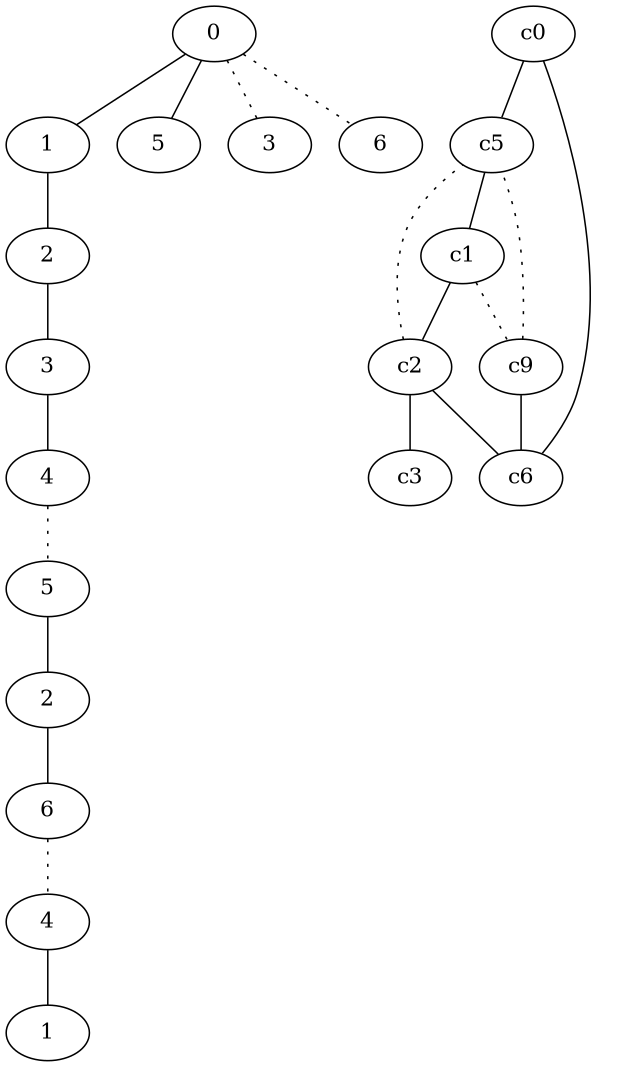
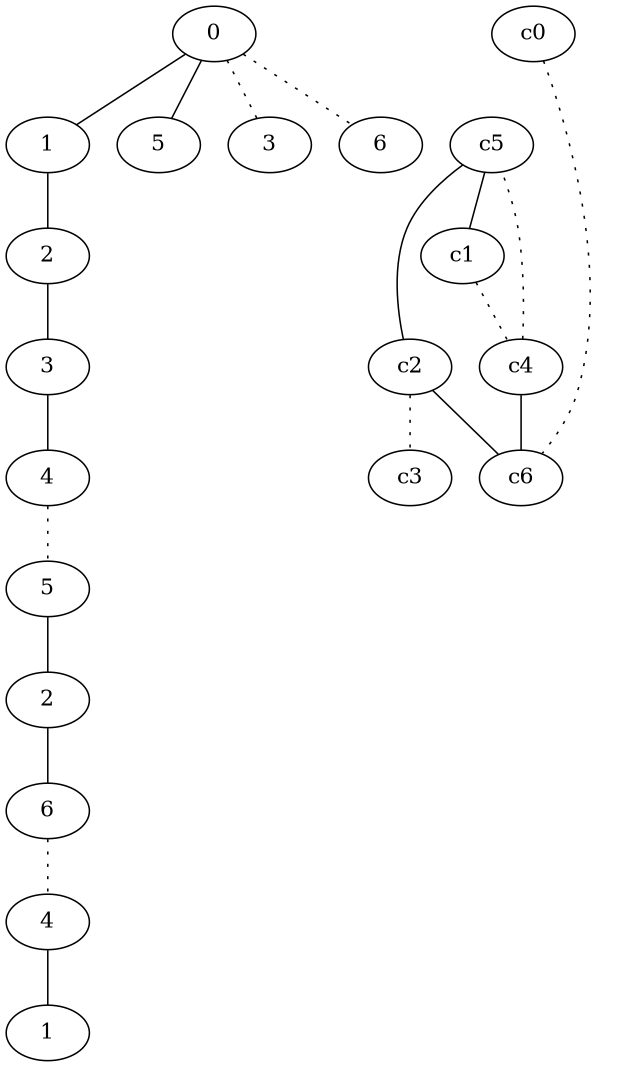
(513, 89) -> none
(402, 241) -> (402, 241)
(589, 260) -> (589, 260)
(436, 311) -> none
(521, 367) -> (521, 367)
(410, 423) -> (410, 423)
